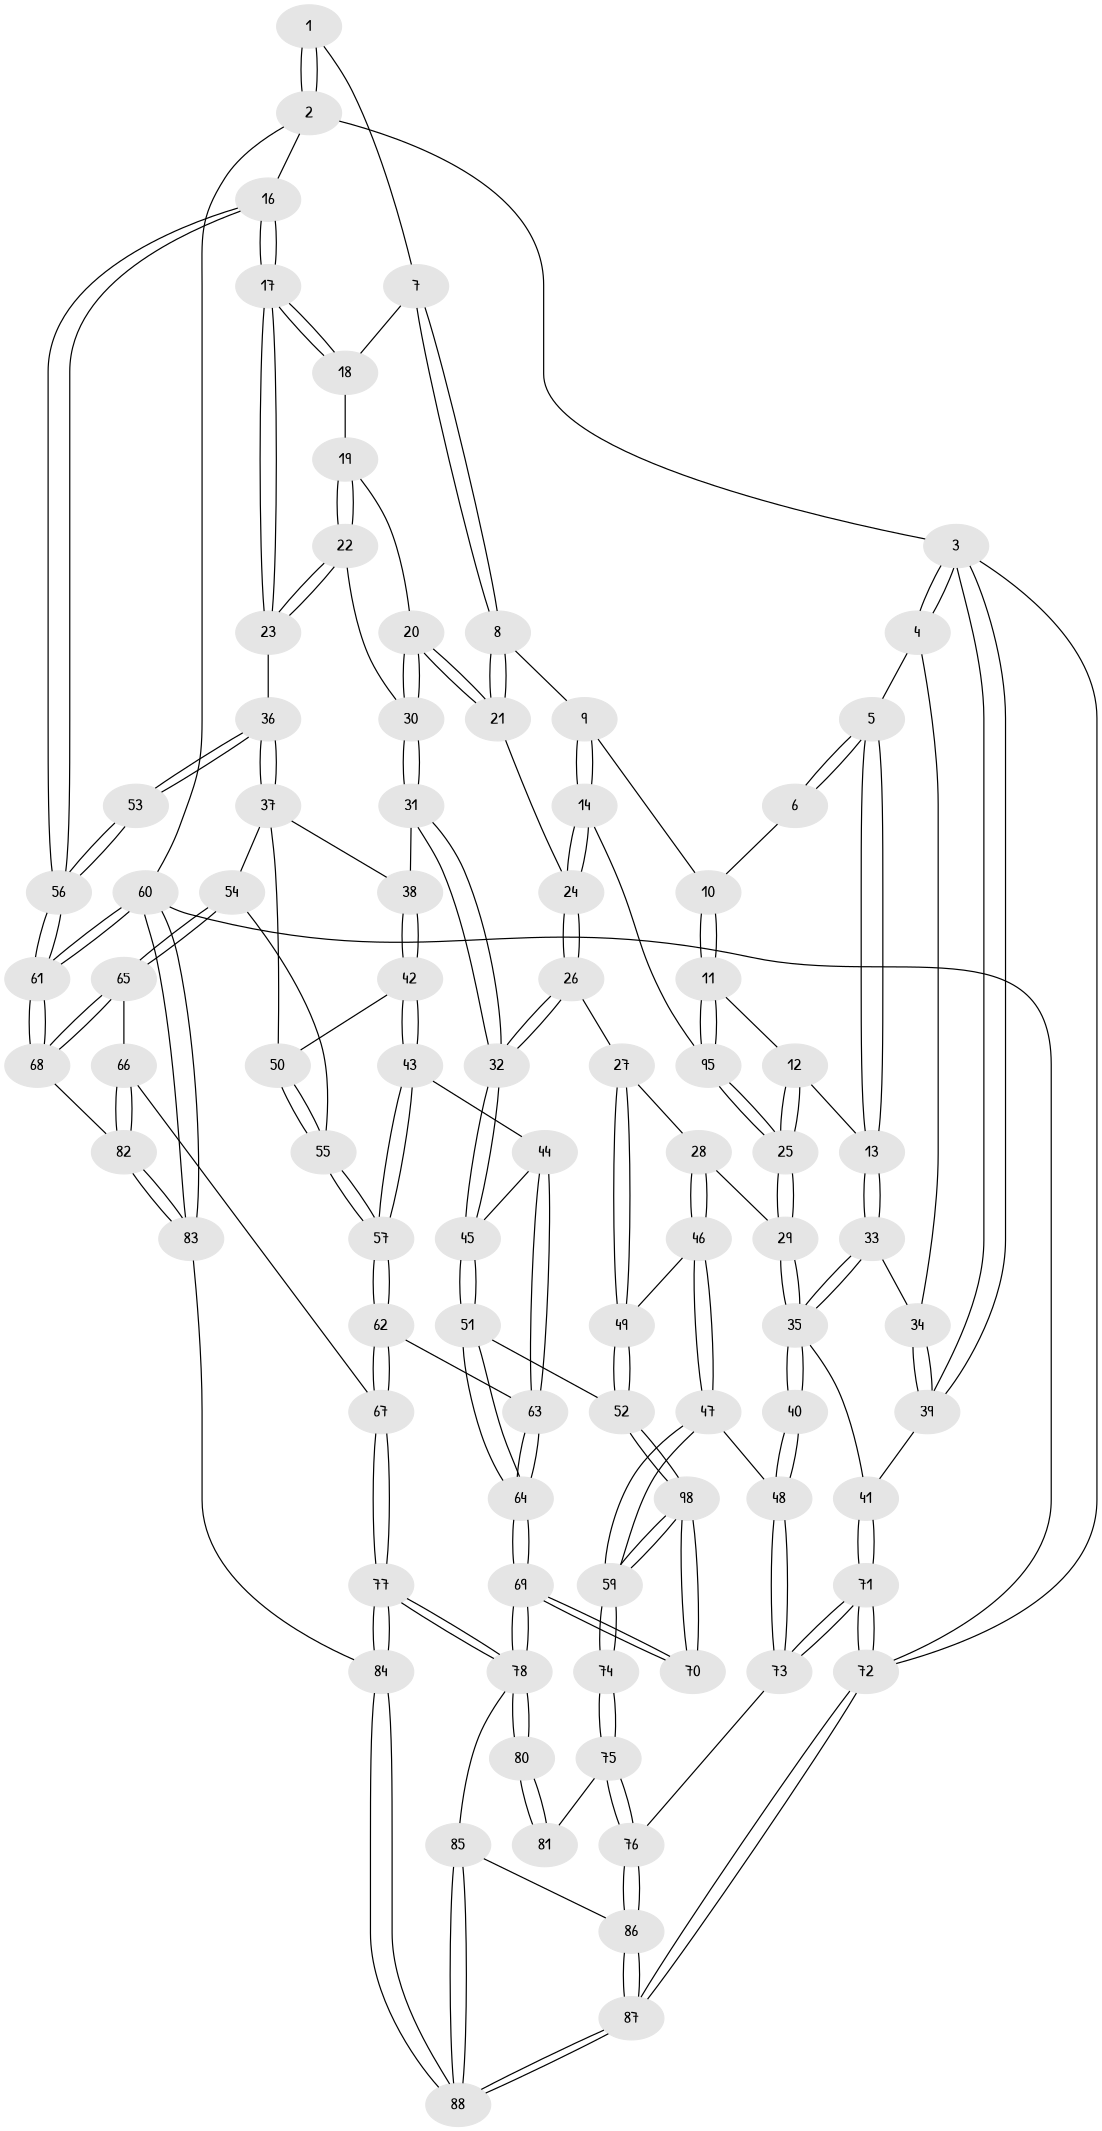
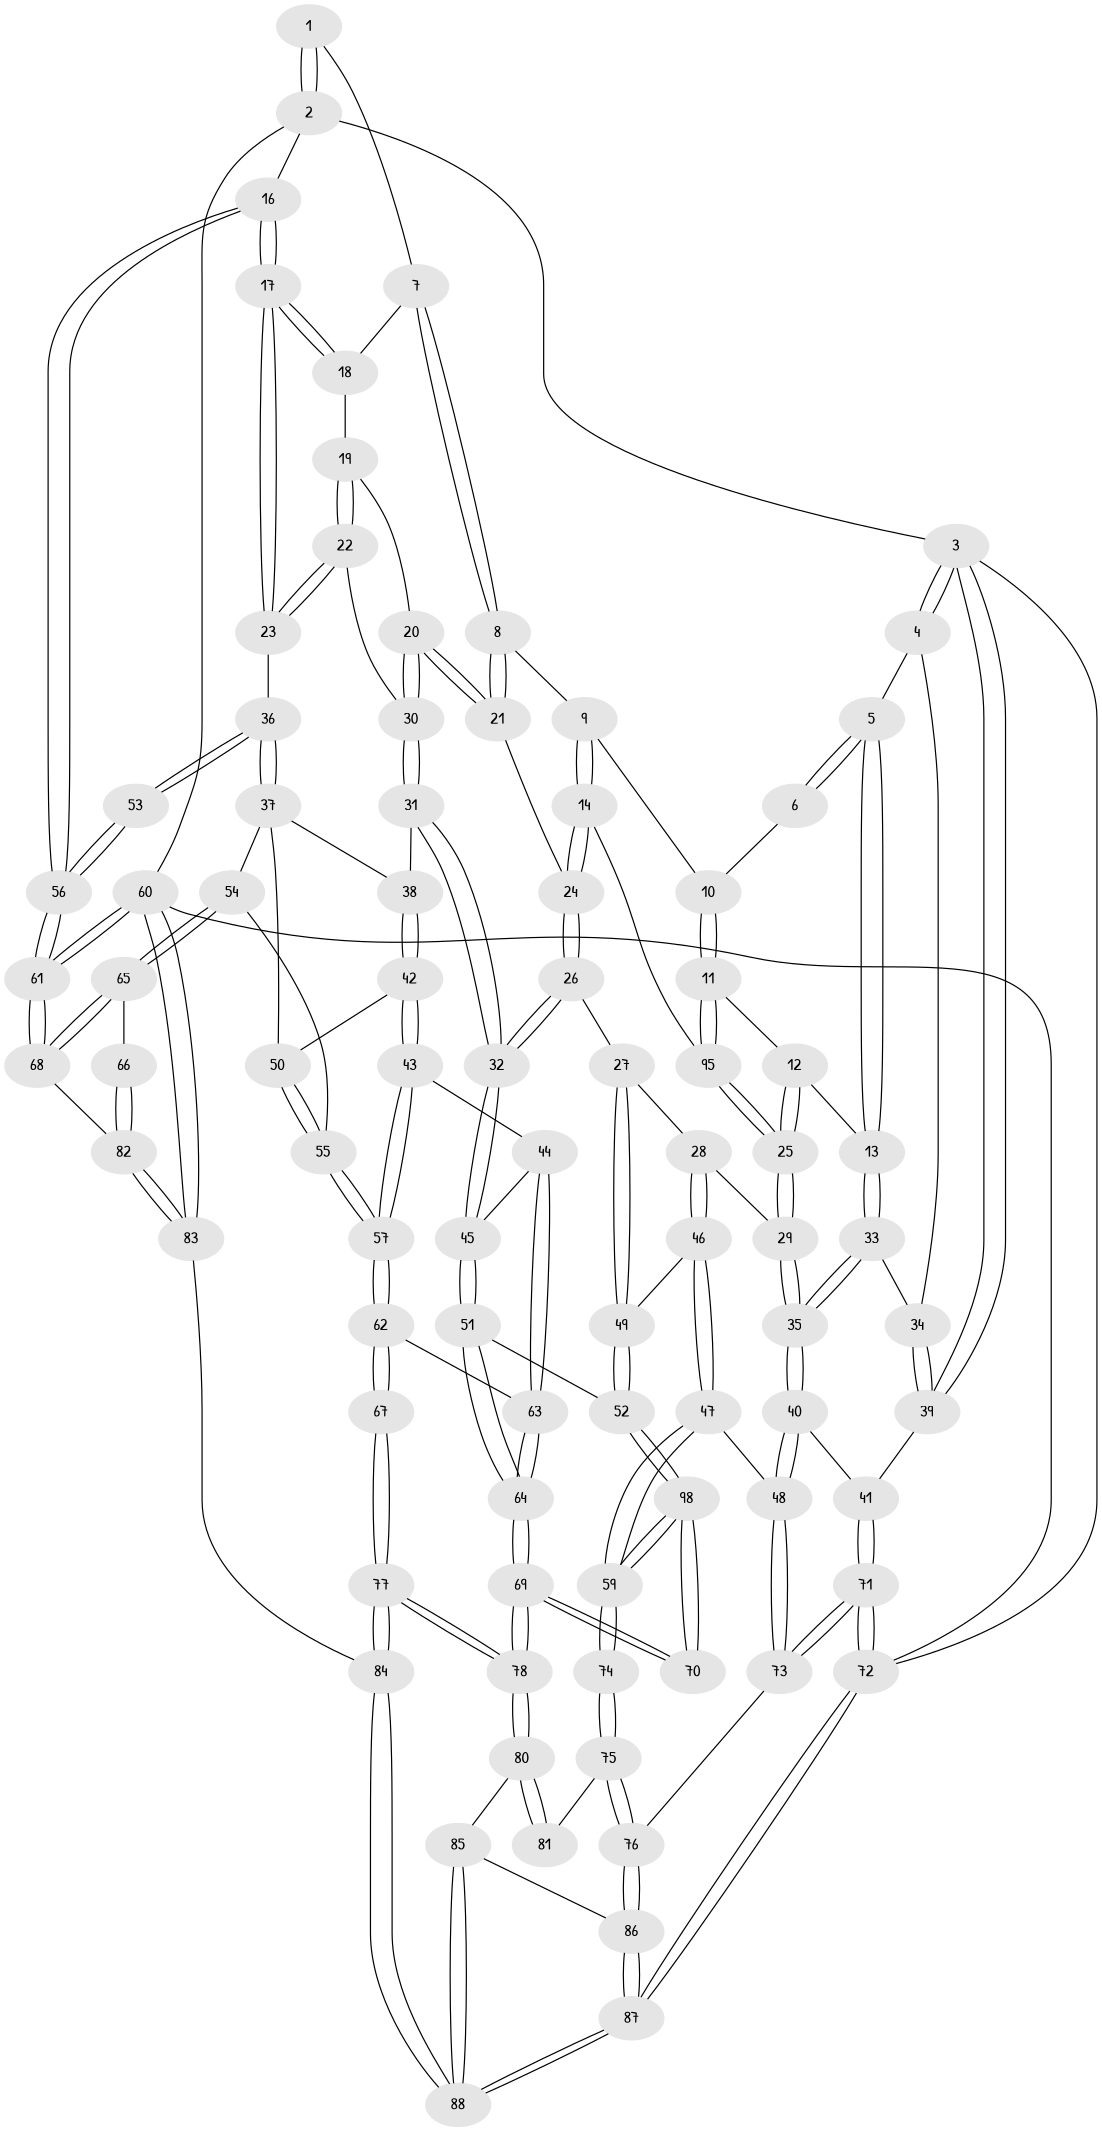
(253, 1239) -> none
(845, 1408) -> (831, 1455)
(473, 1754) -> (490, 1802)
